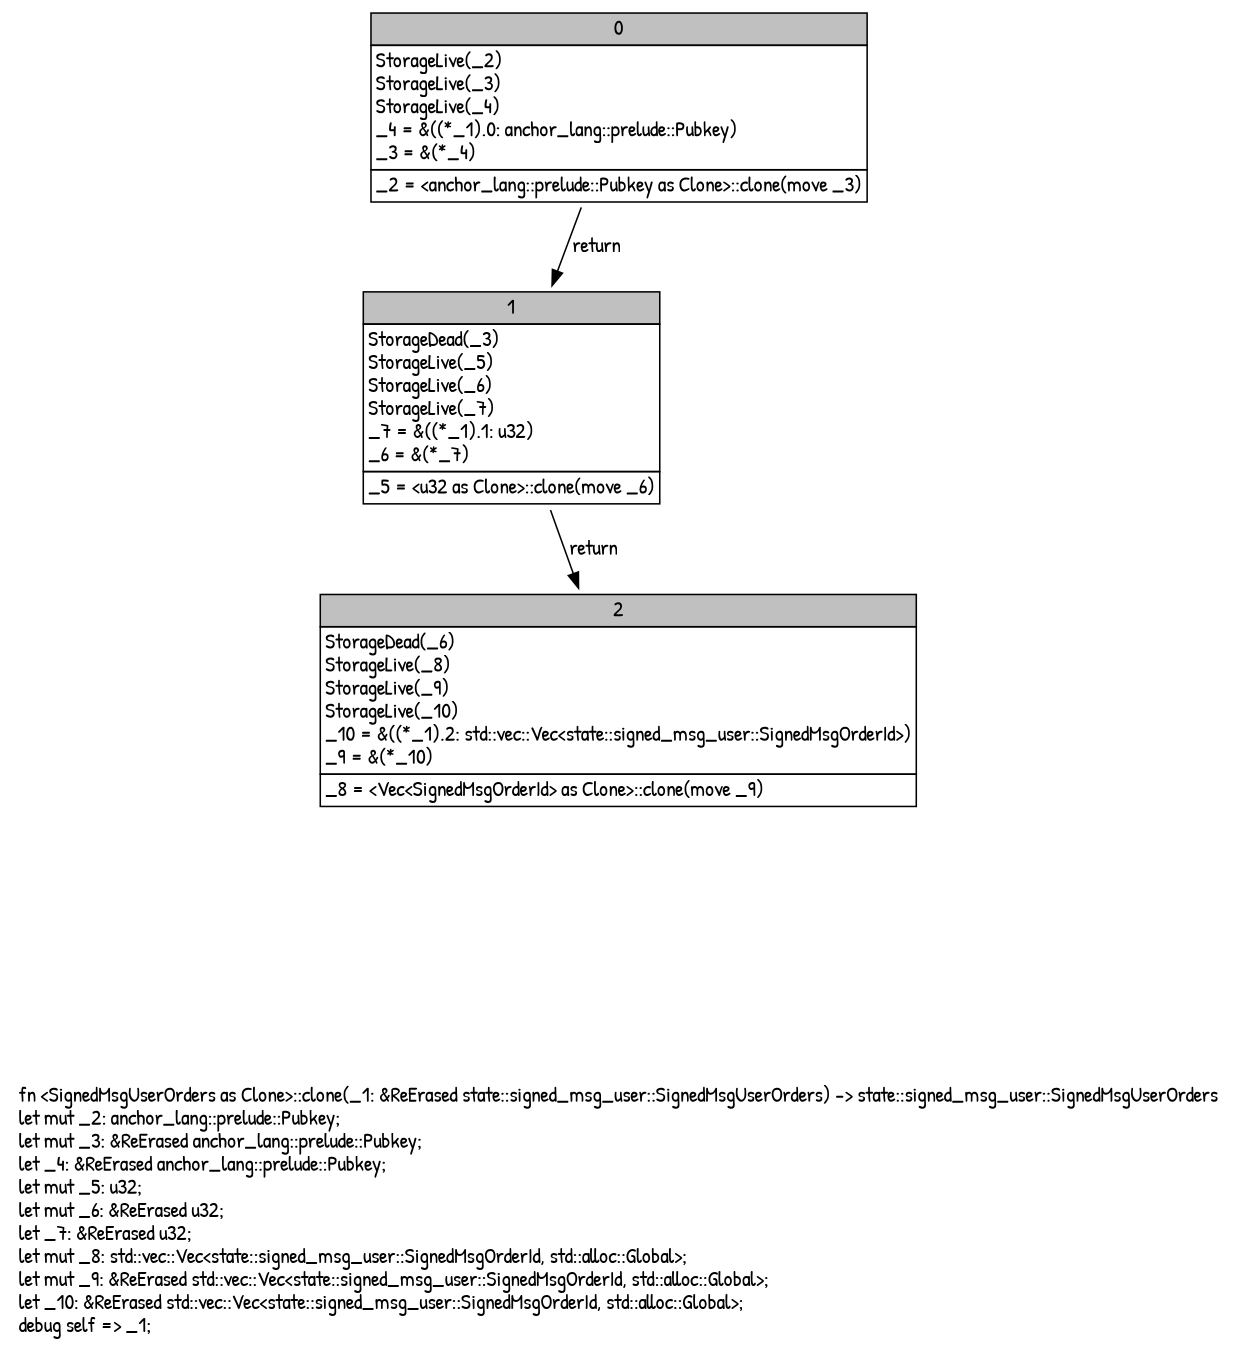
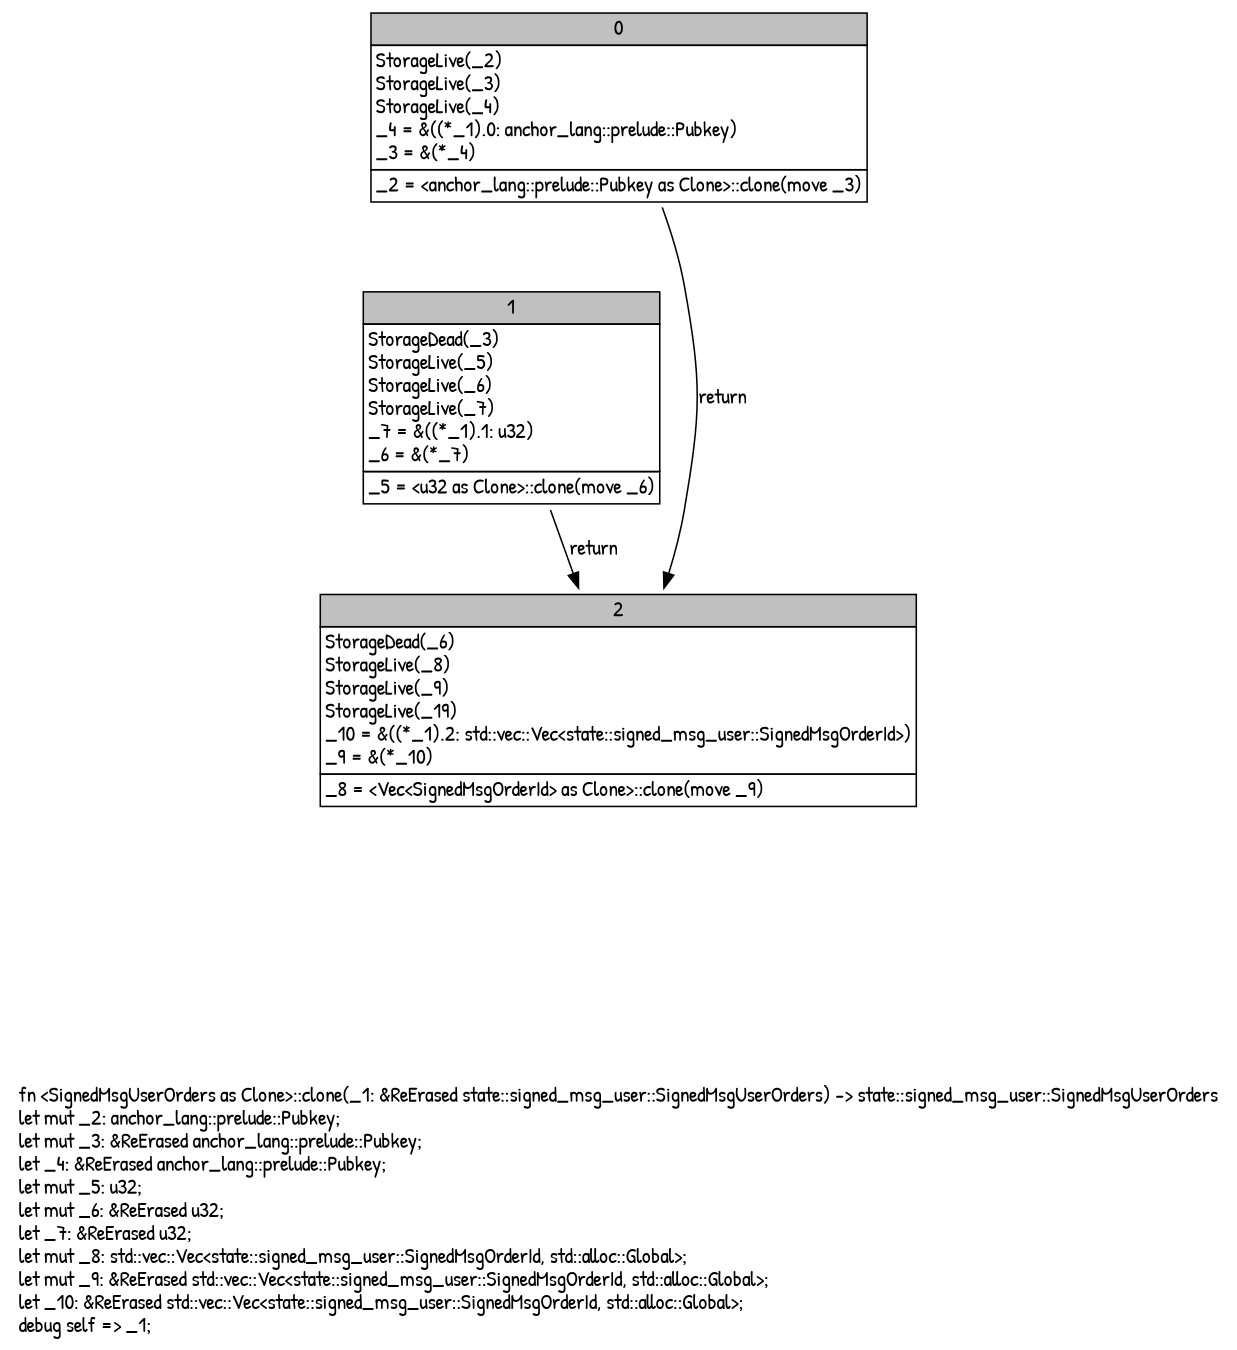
(569, 239) -> (697, 390)
(392, 711) -> (392, 711)
